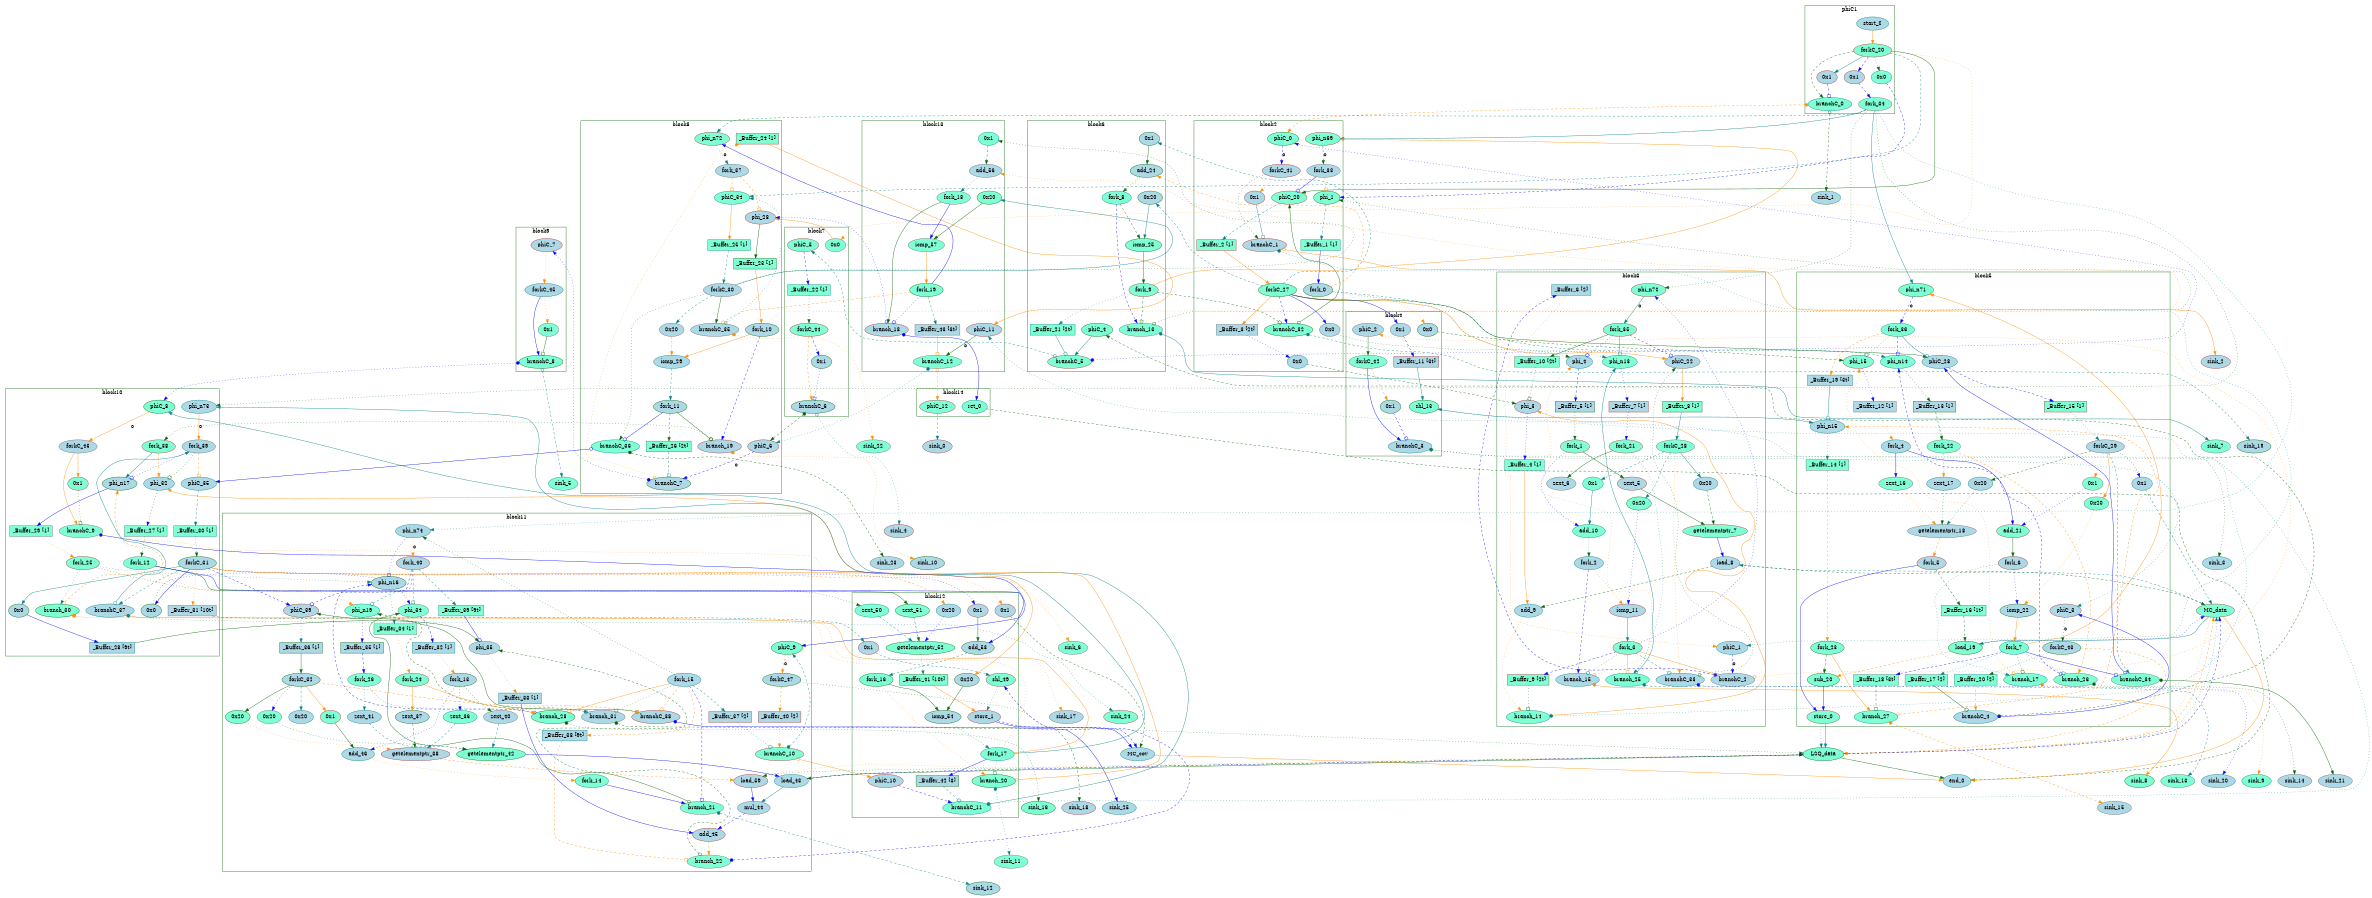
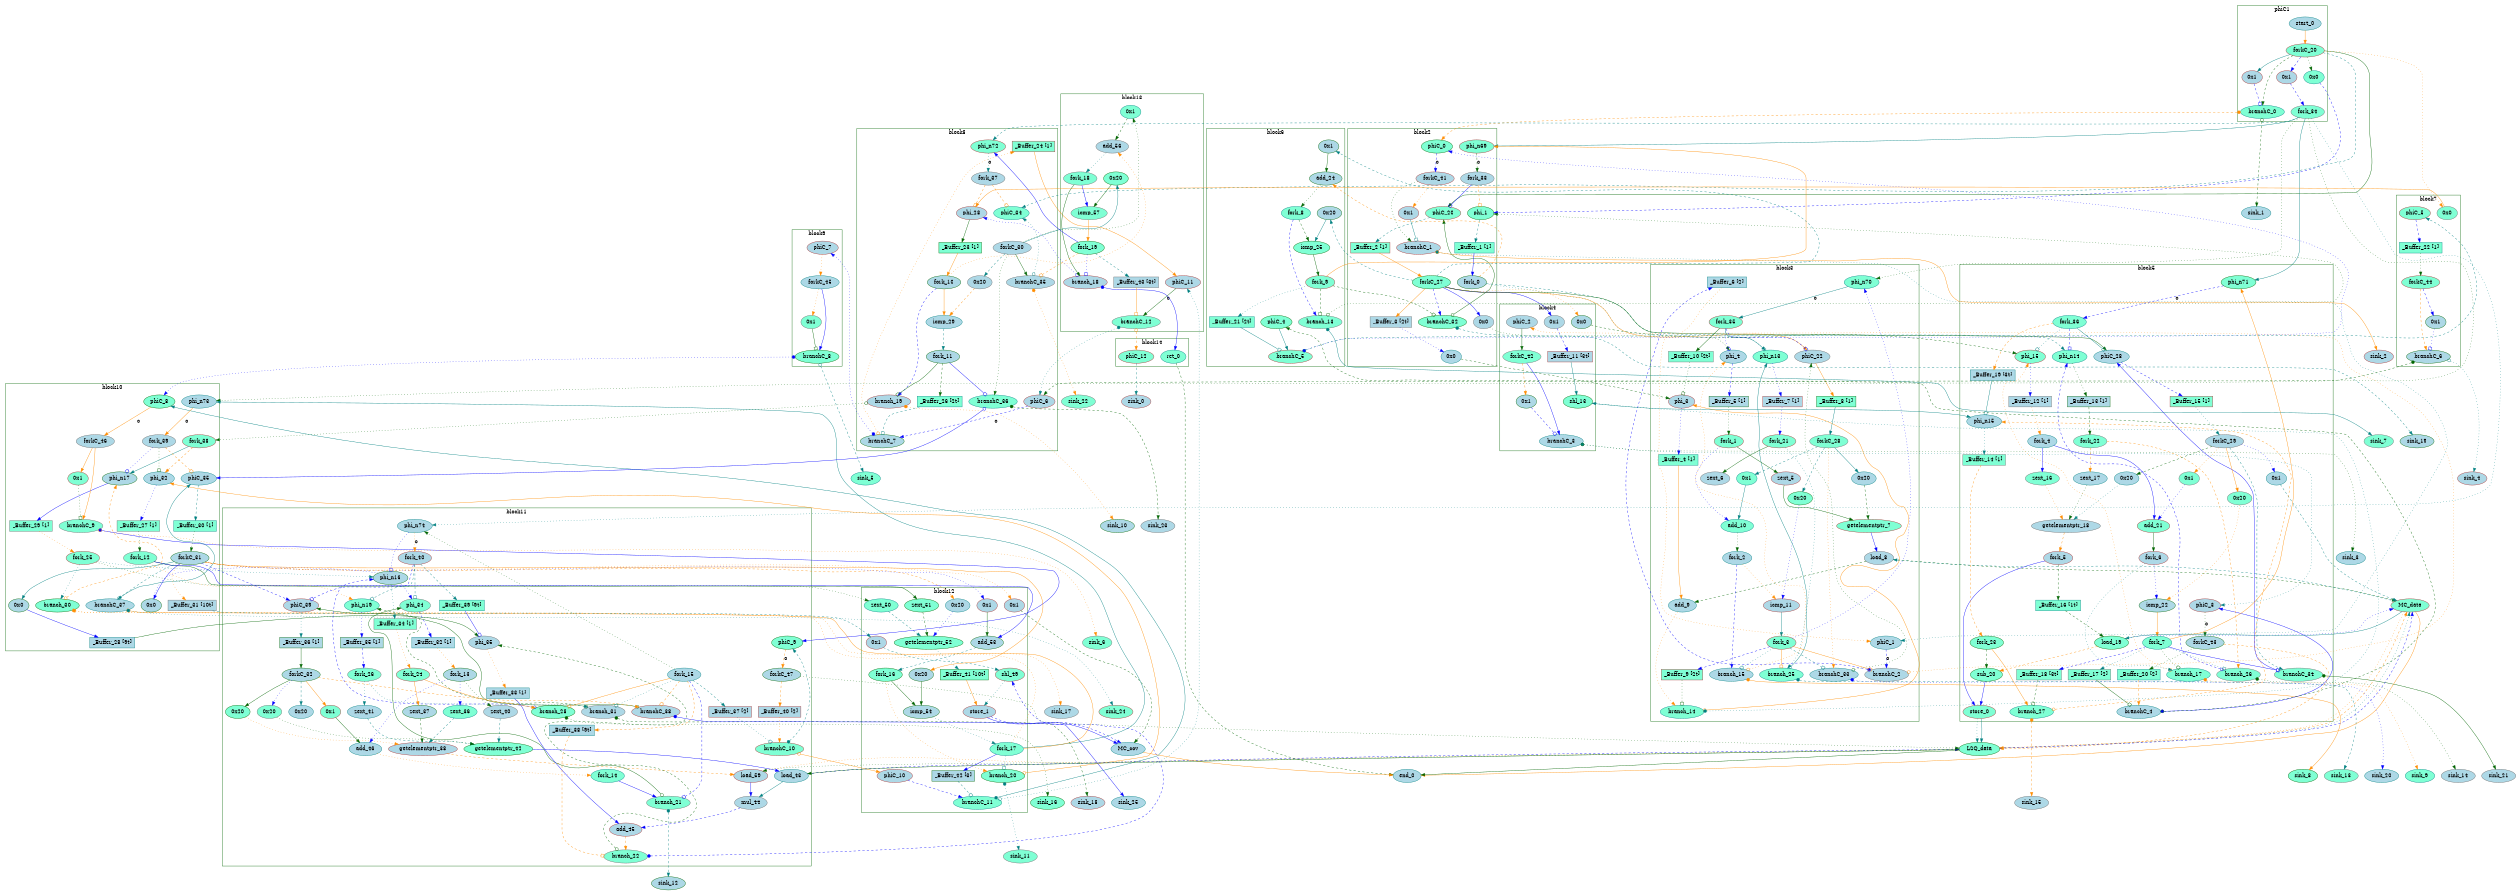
(729, 245) -> none
(1649, 290) -> (1862, 282)
(111, 521) -> (215, 558)
